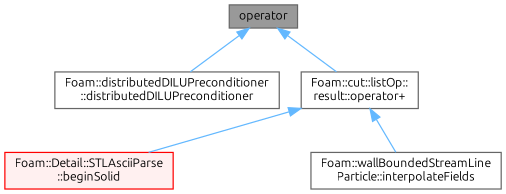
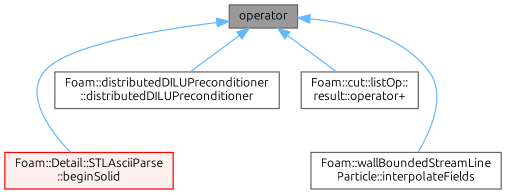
(219, 132) -> (83, 50)
(386, 136) -> (413, 55)
